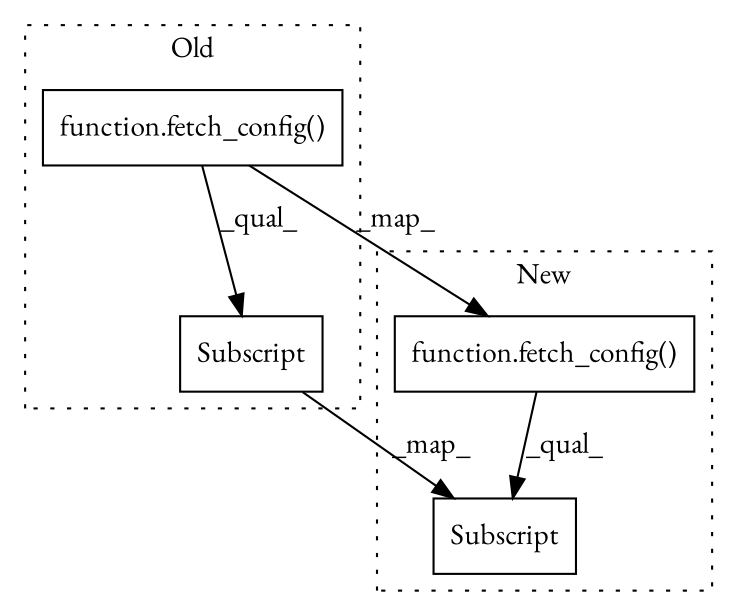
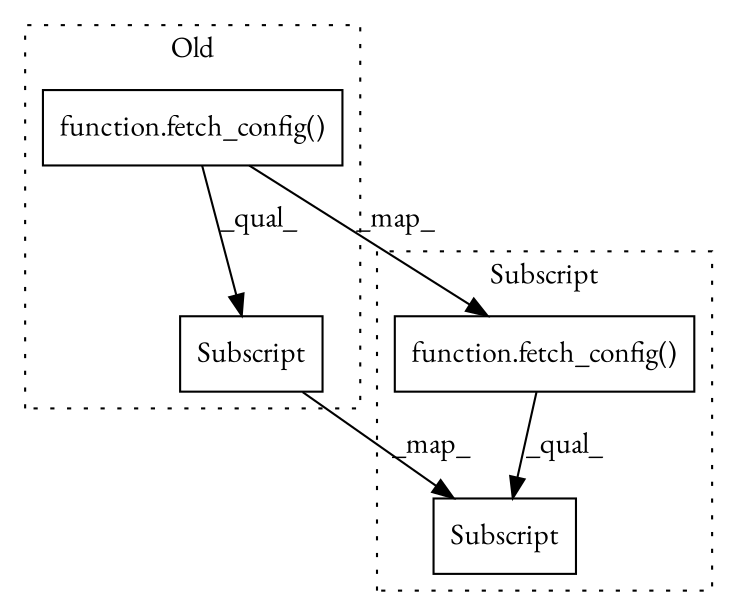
(545, 275) -> (545, 275)
